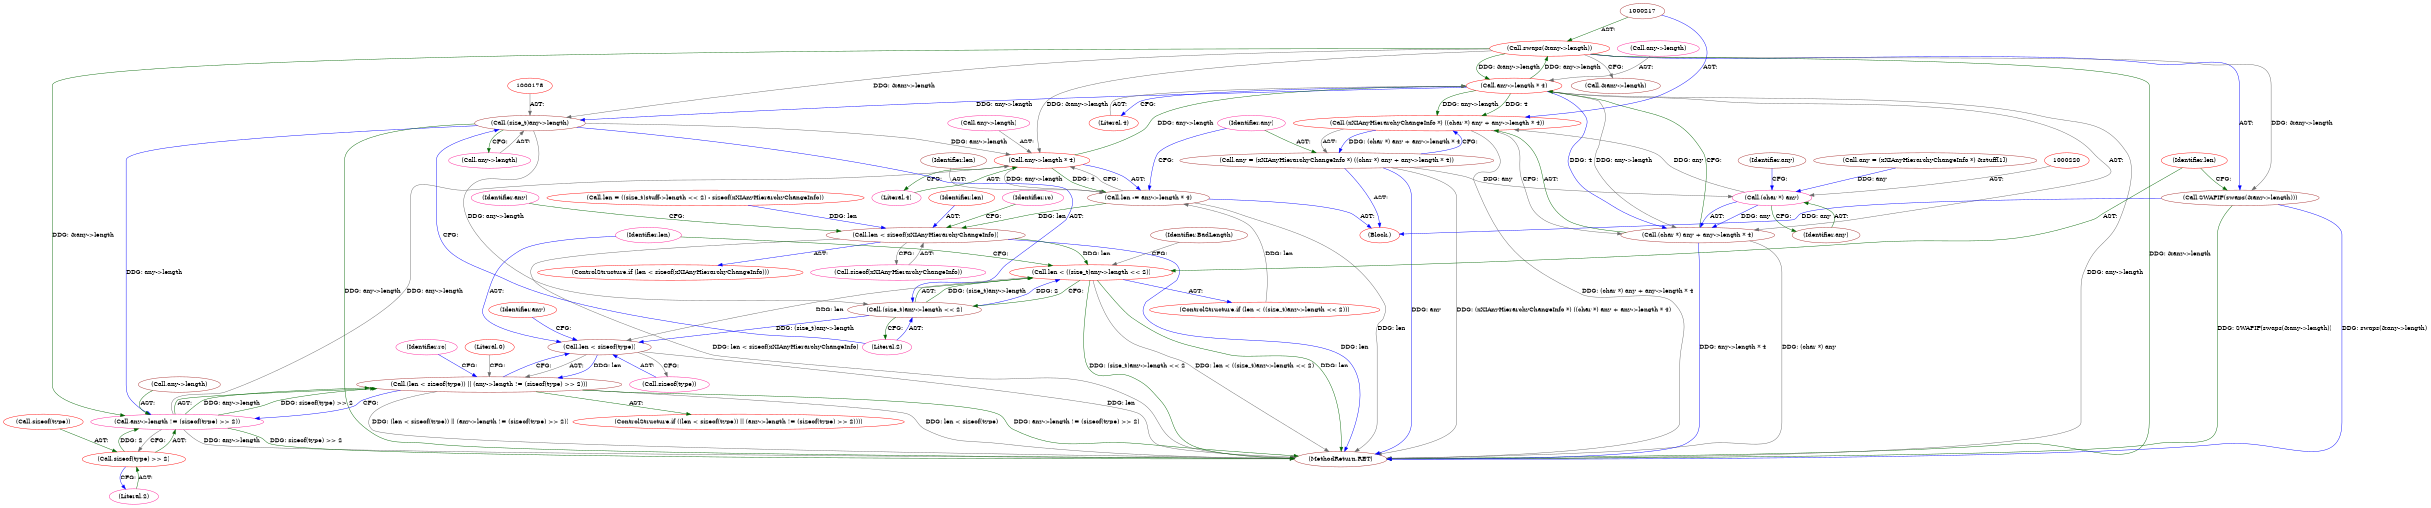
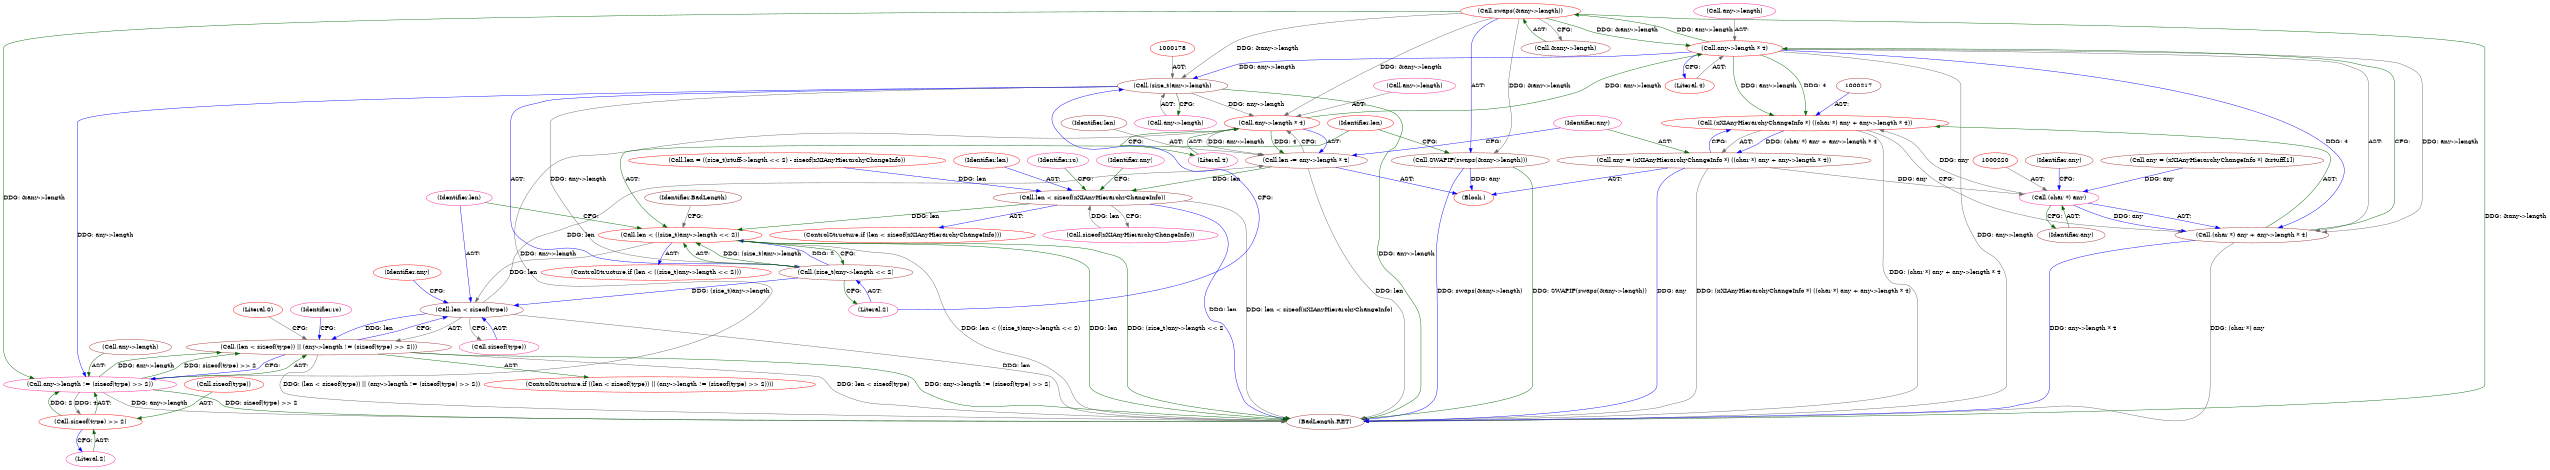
(1600, 28) -> (1534, 34)
(1254, 232) -> (849, 183)
(928, 254) -> (1105, 217)
(159, 441) -> (86, 403)
(1341, 459) -> (1325, 422)
